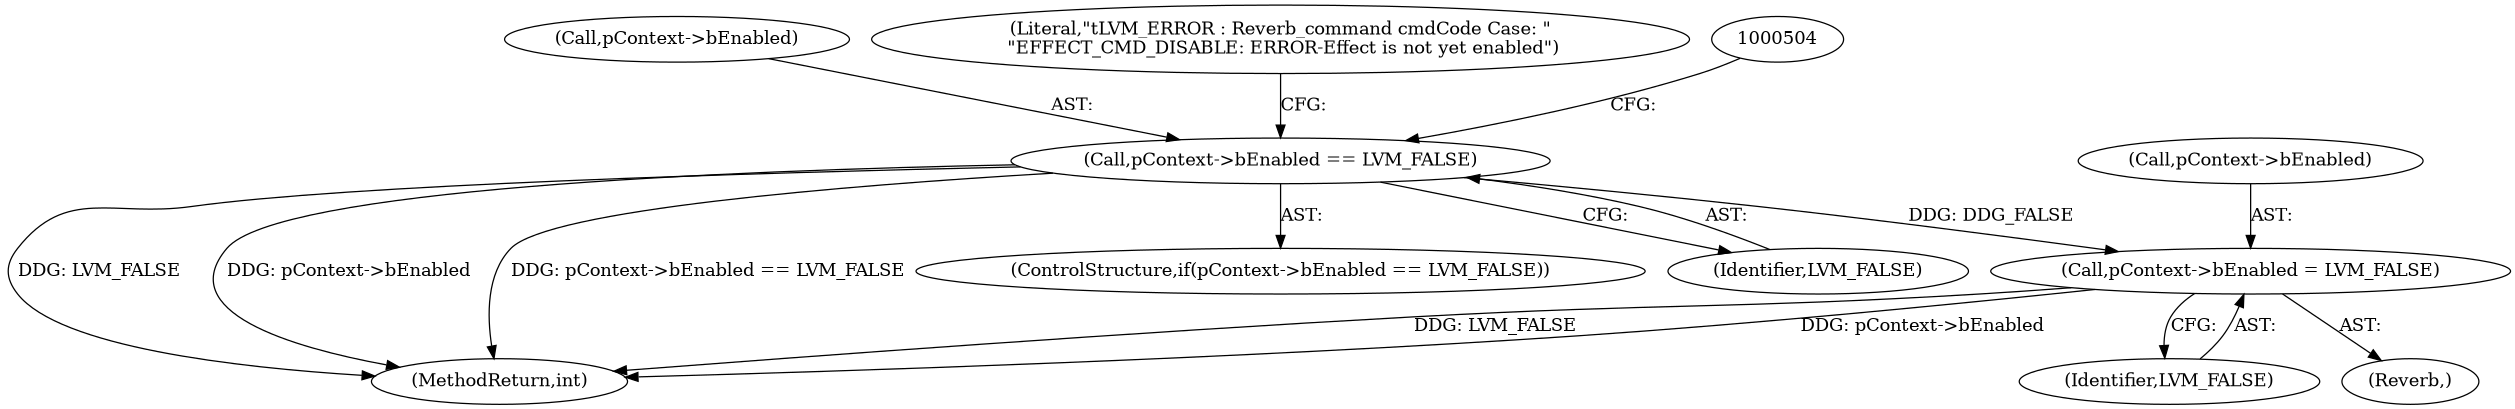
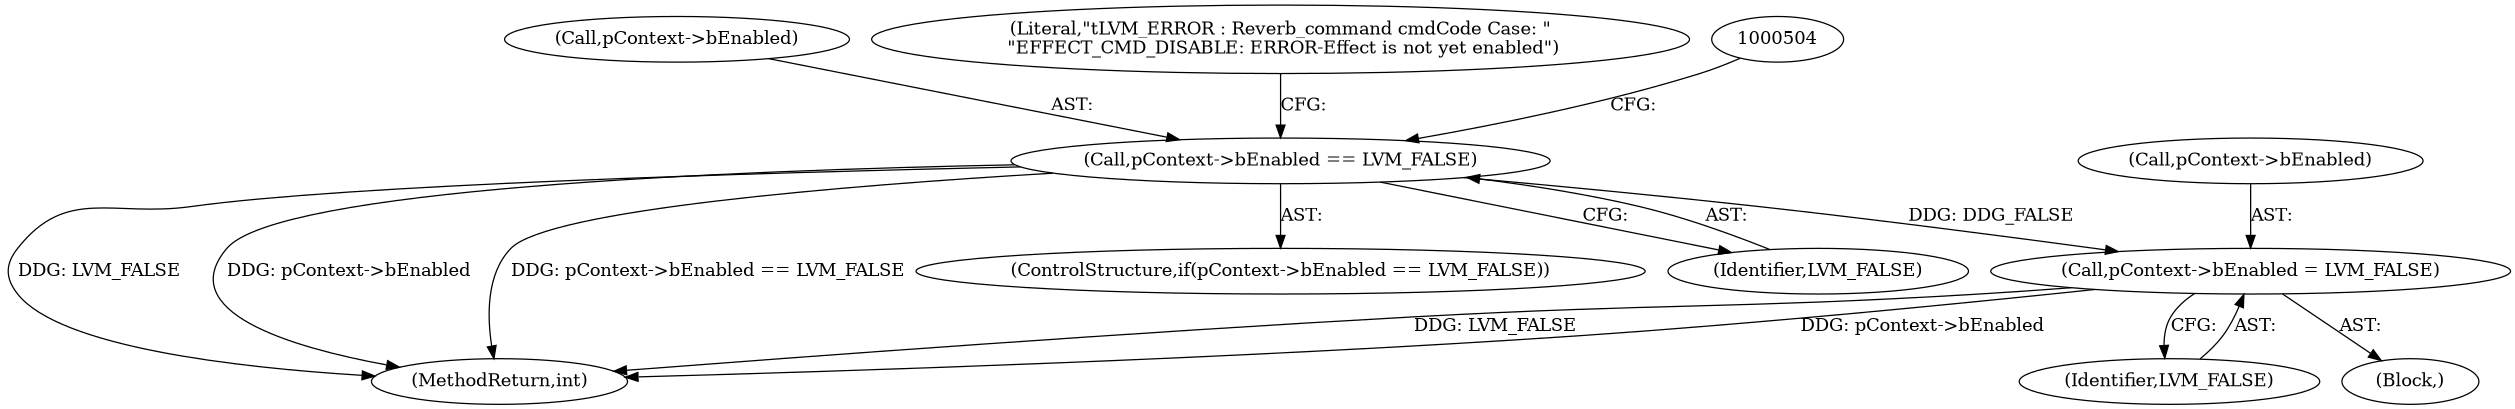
(2410, 382) -> (2410, 382)
